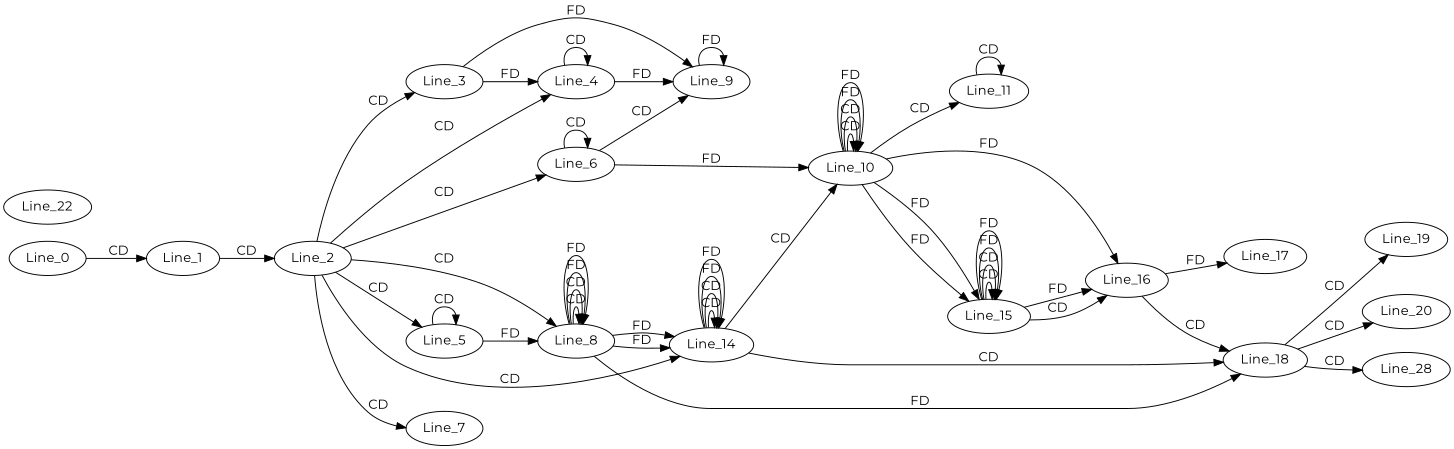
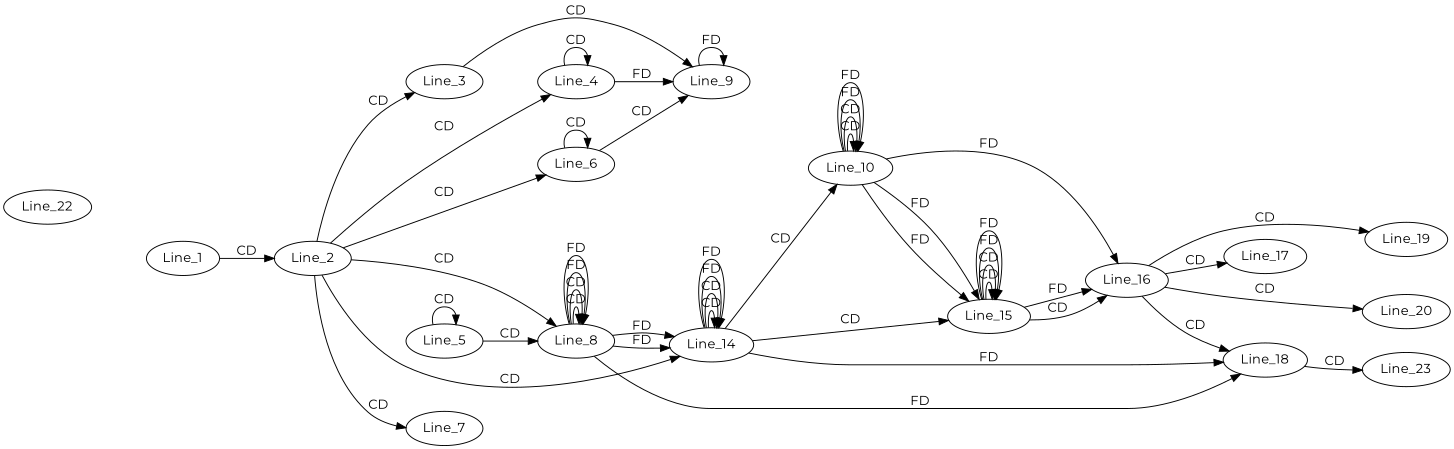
(576, 11) -> (576, 11)
(506, 82) -> none
(989, 91) -> none
(707, 166) -> none
(48, 258) -> none
(1196, 261) -> (1196, 261)
(375, 297) -> none
(1333, 303) -> (1250, 226)
none -> (846, 331)
(510, 334) -> (510, 334)
(1331, 338) -> (1258, 300)
(989, 358) -> (989, 358)
(1406, 370) -> (1406, 370)
